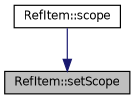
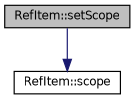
(67, 44) -> (67, 44)
